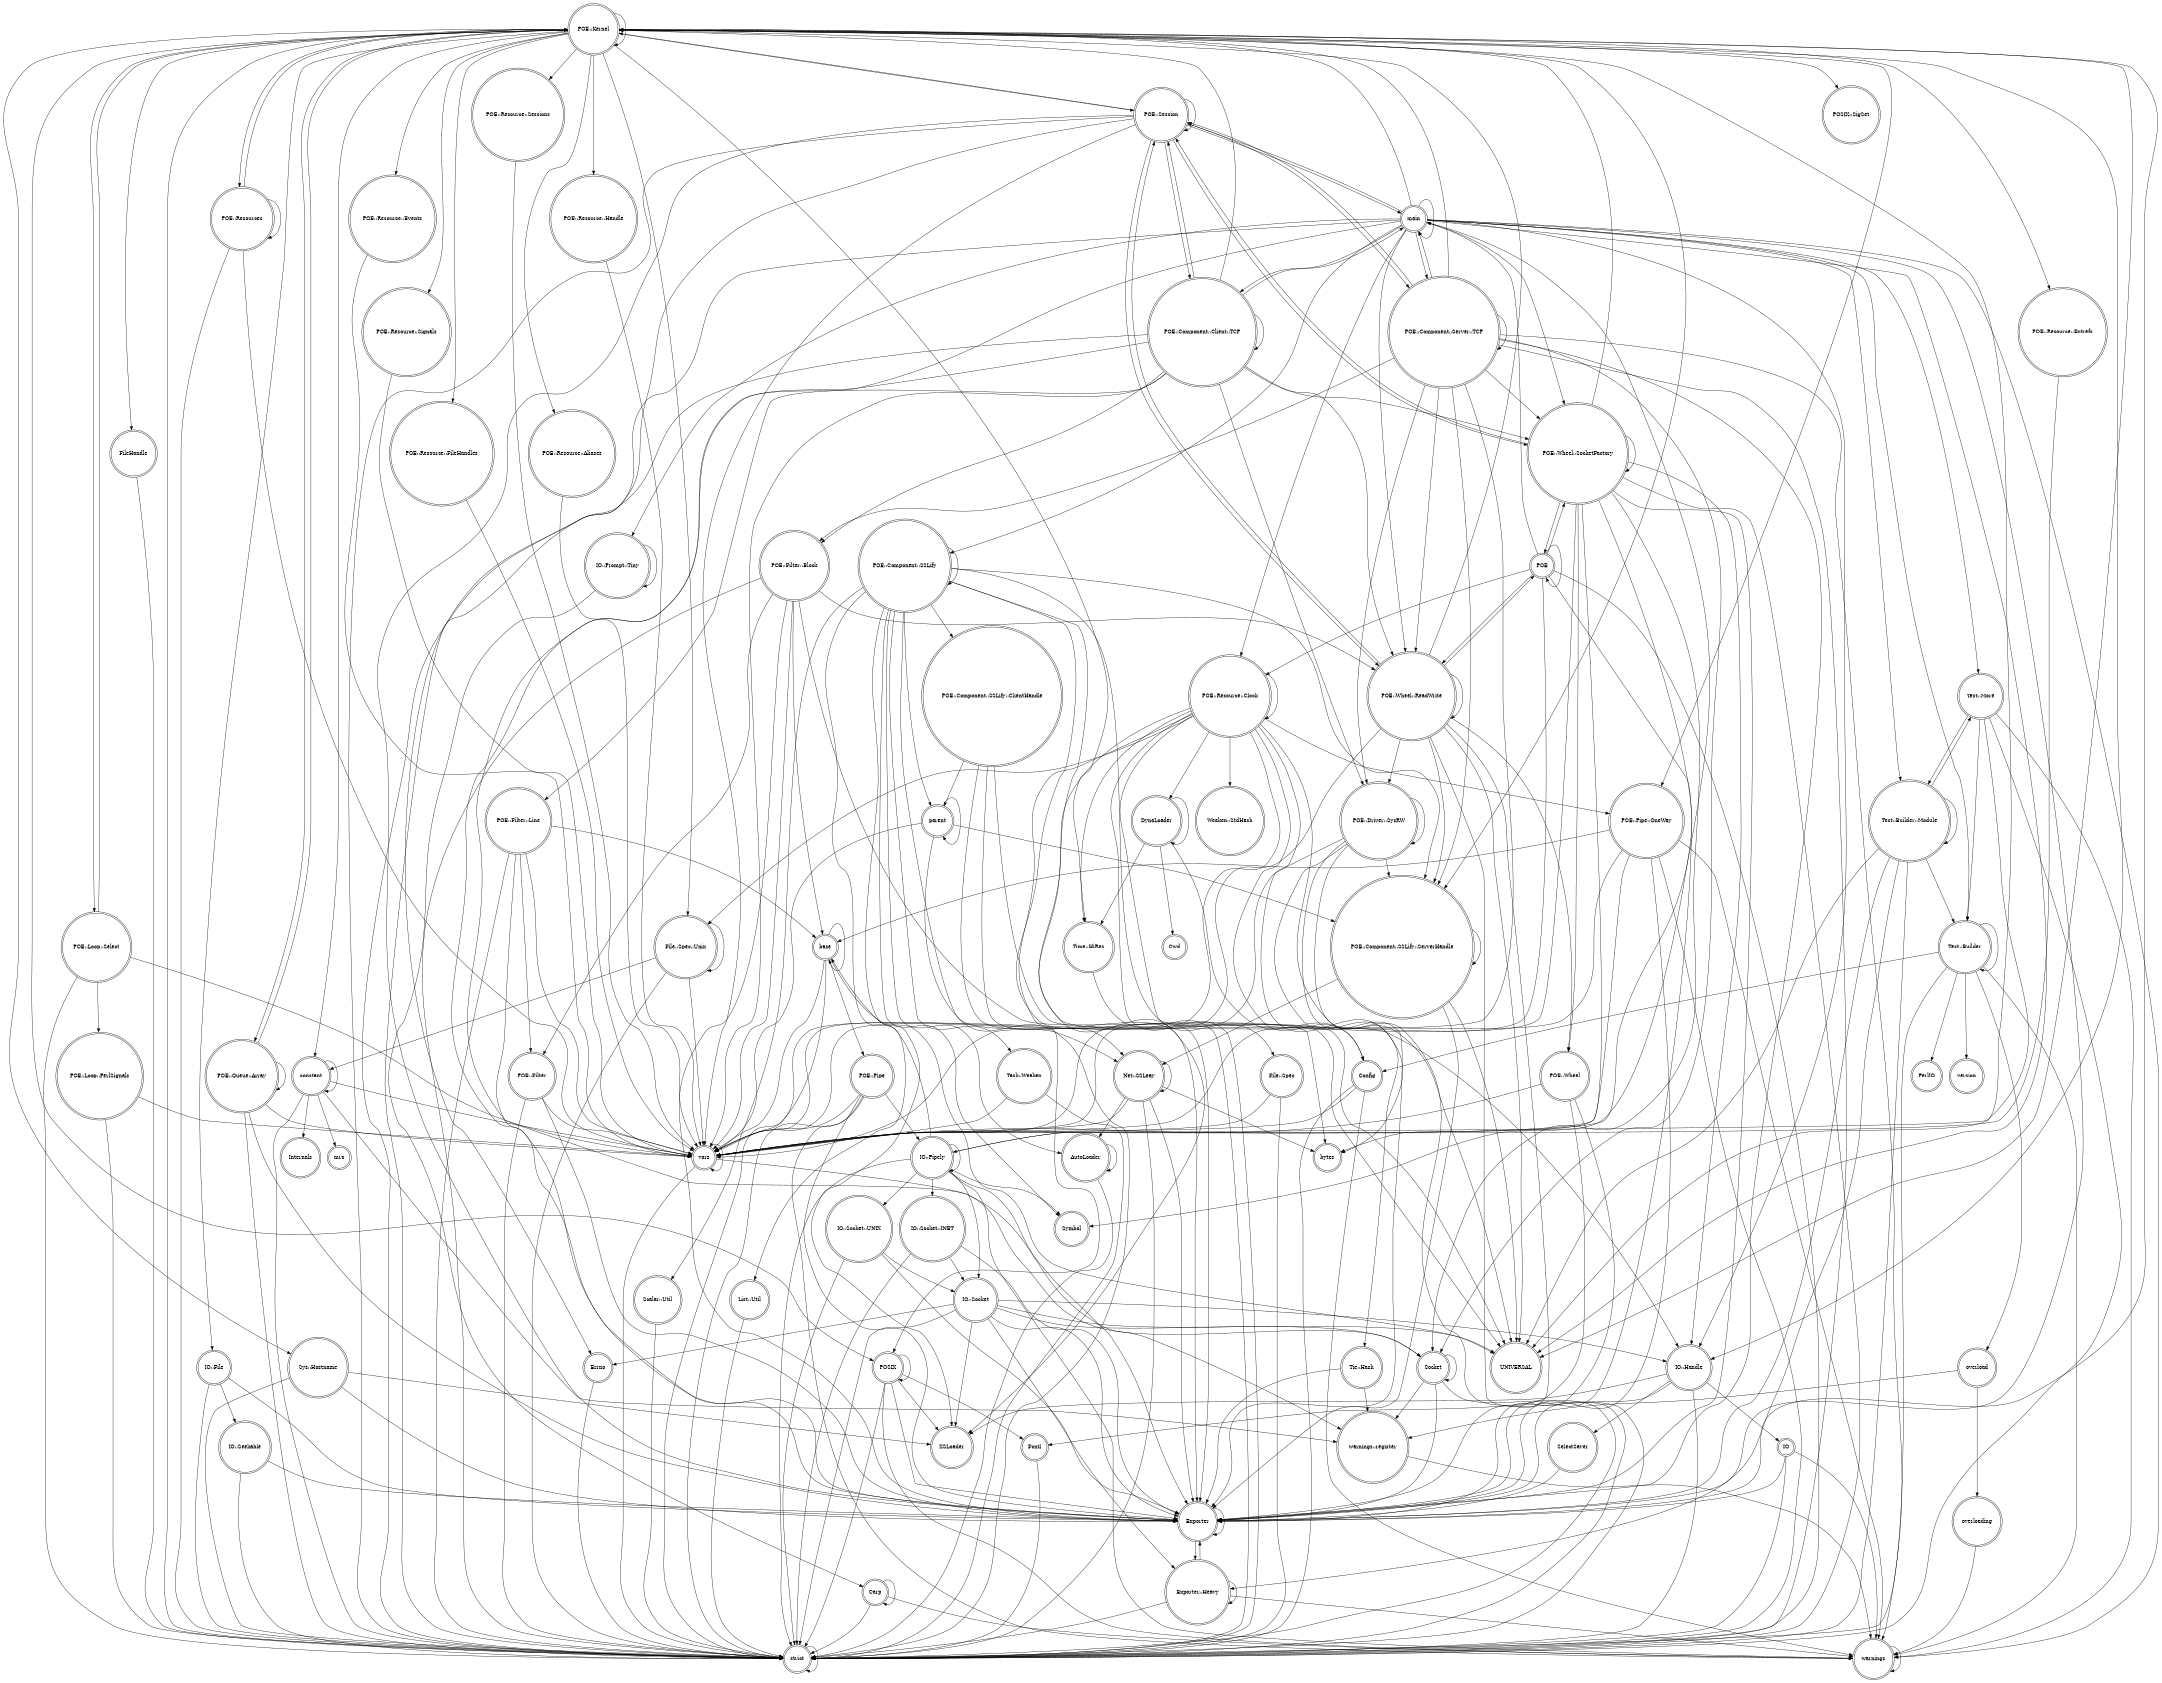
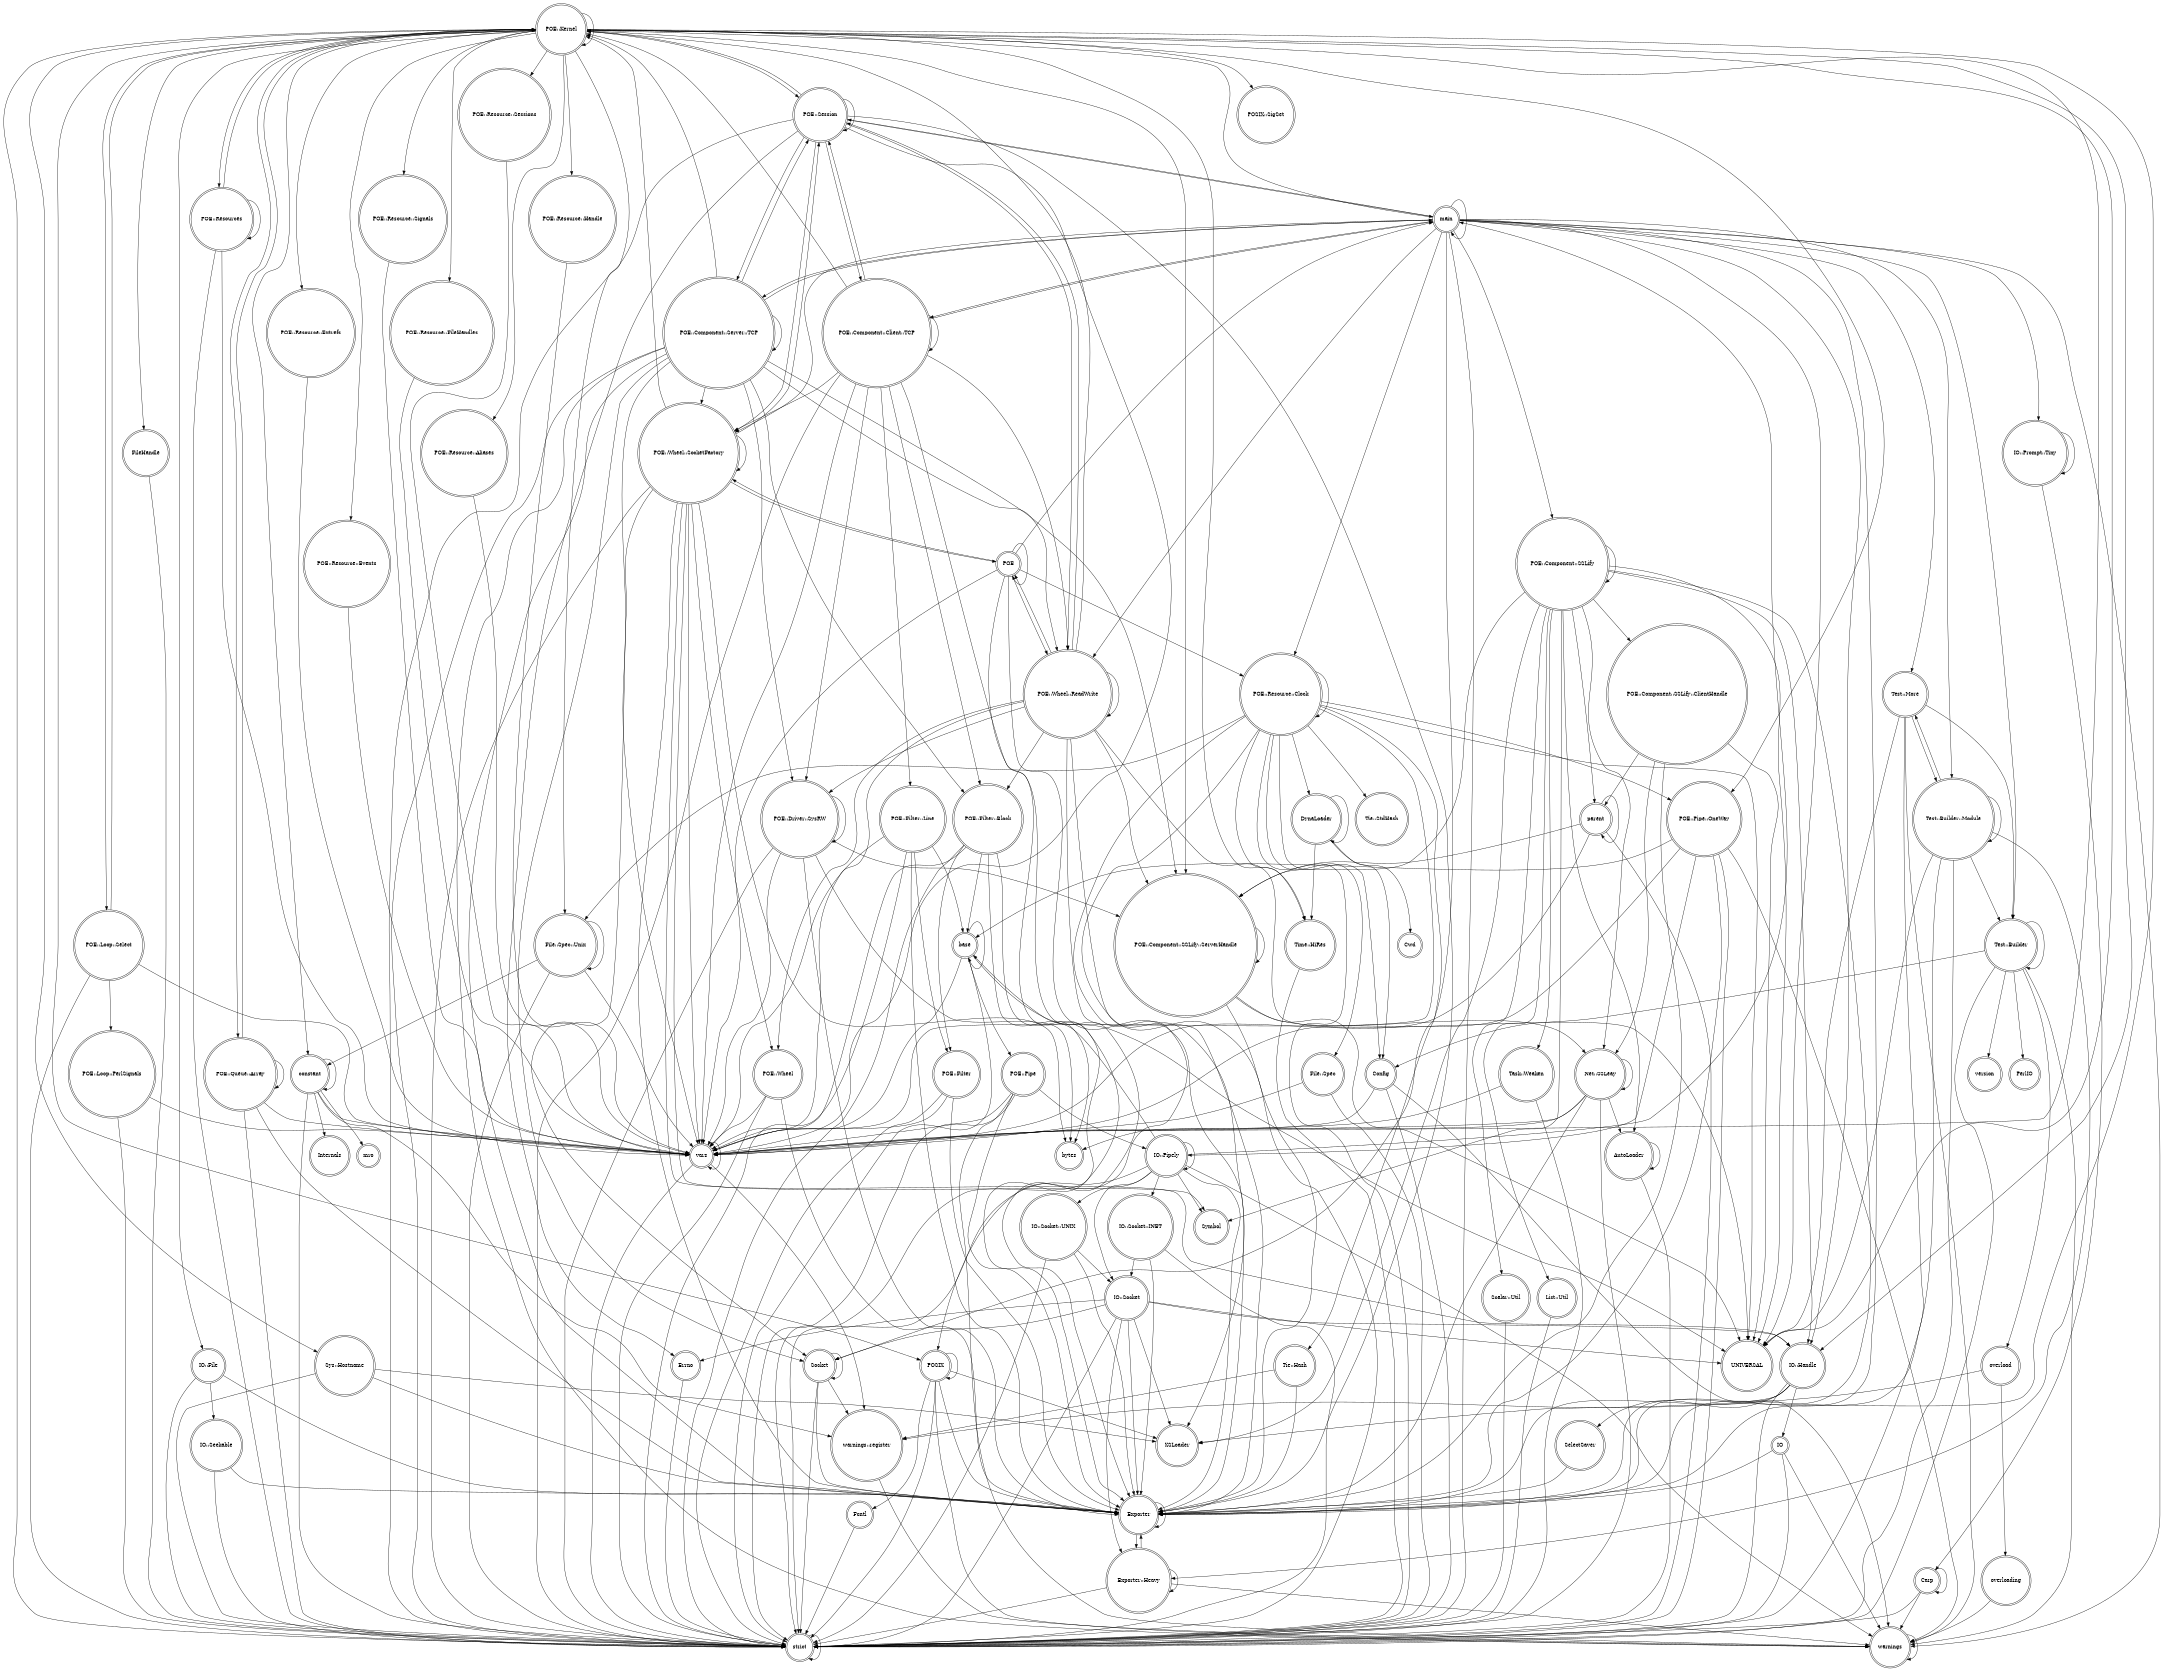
(1097, 621) -> (1026, 759)
(1230, 821) -> (1382, 819)
(1454, 1408) -> (620, 1406)
